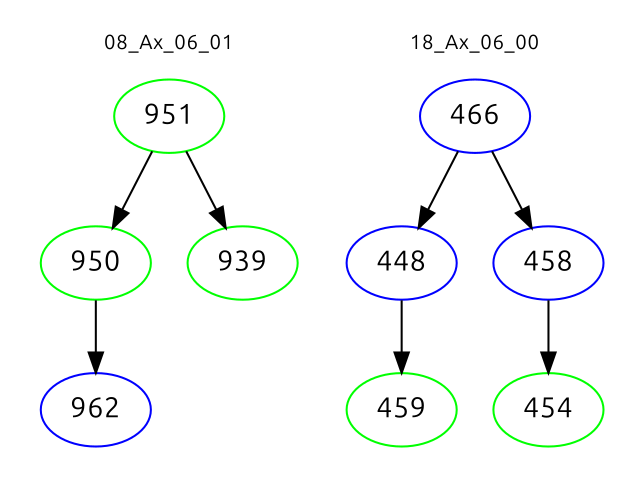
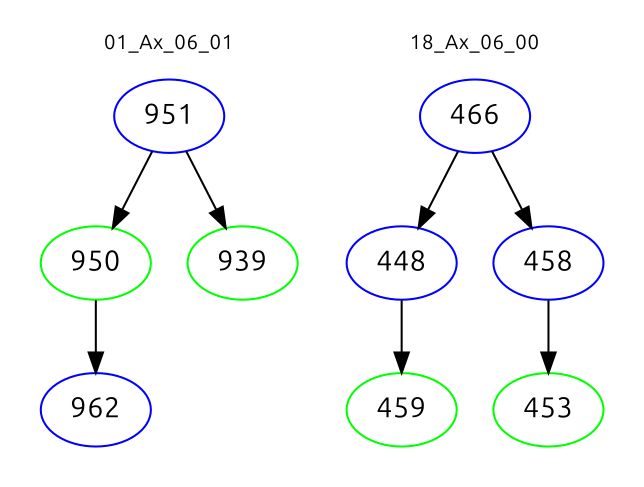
(169, 44) -> (169, 44)
(169, 116) -> (169, 116)
(548, 410) -> (548, 410)
